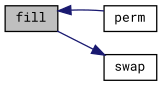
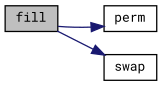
(88, 10) -> (75, 27)
